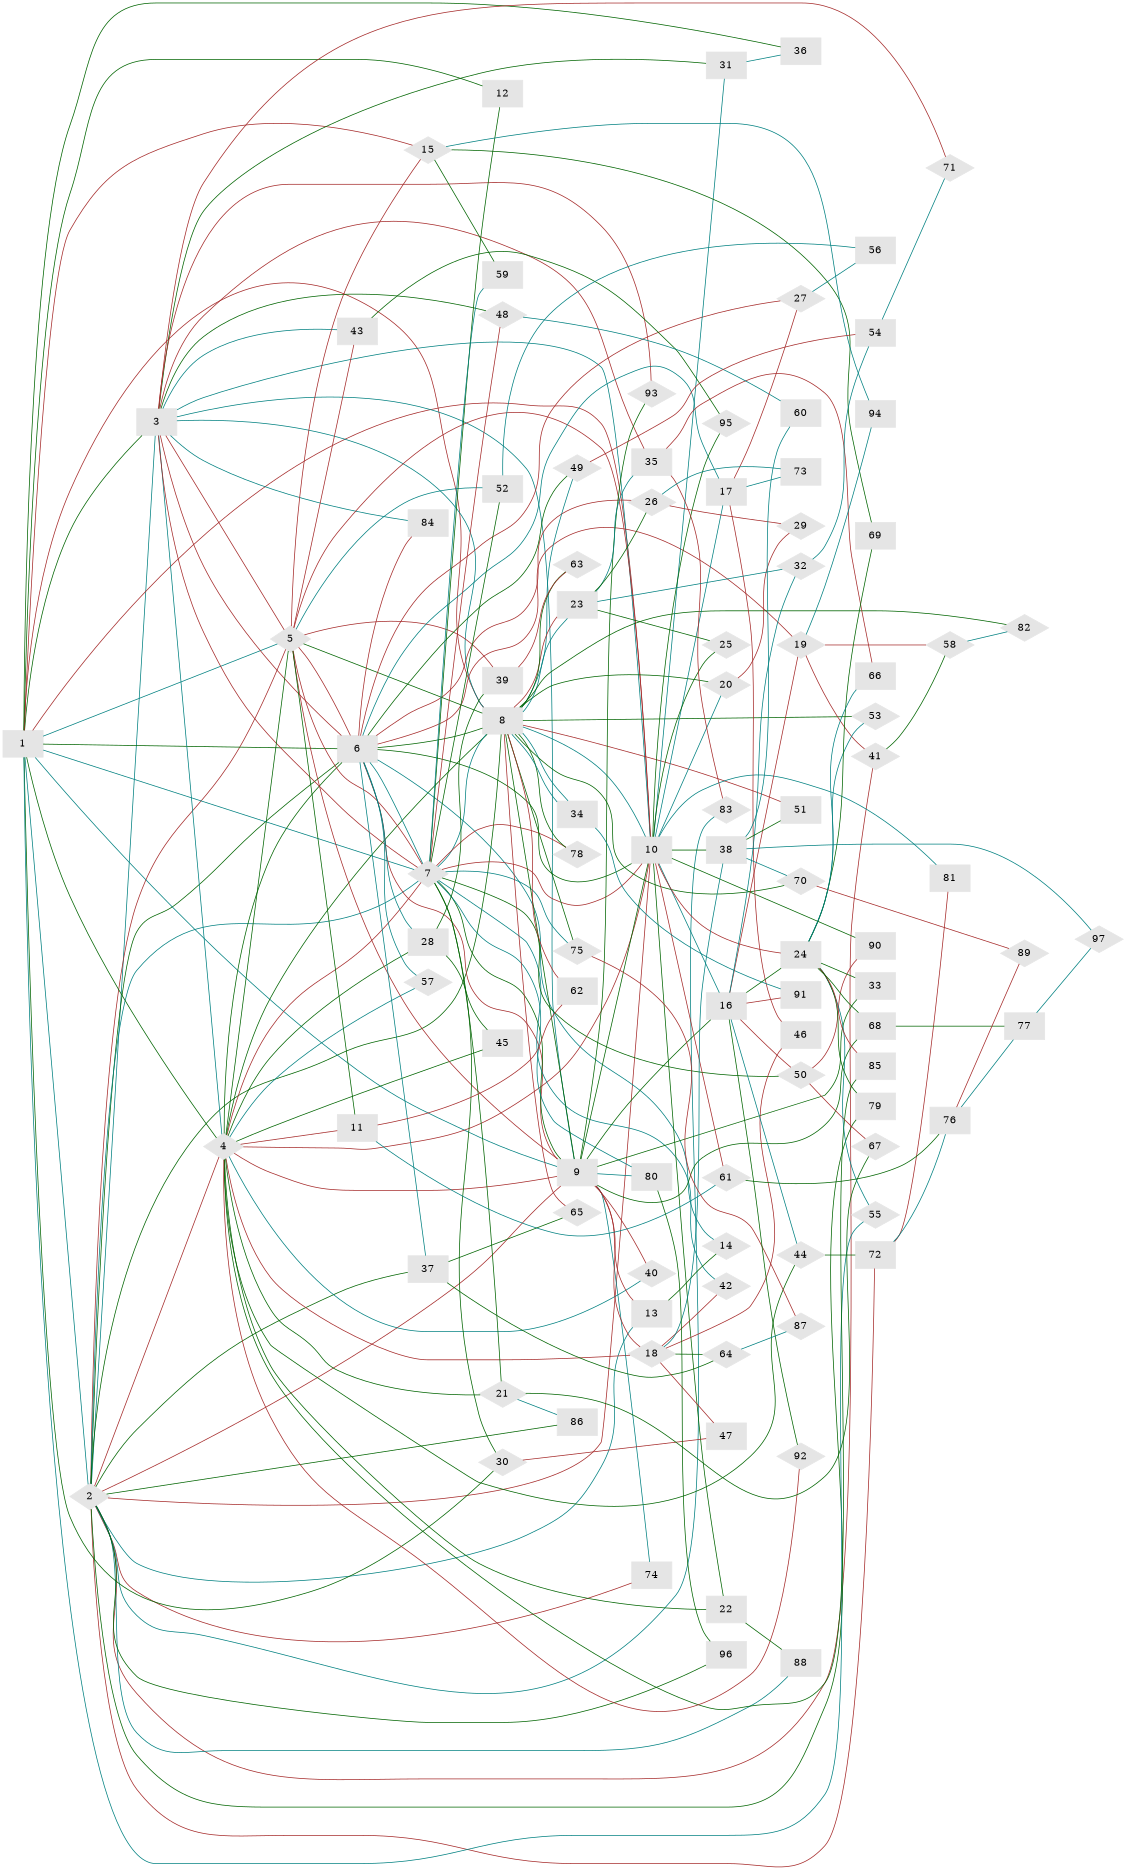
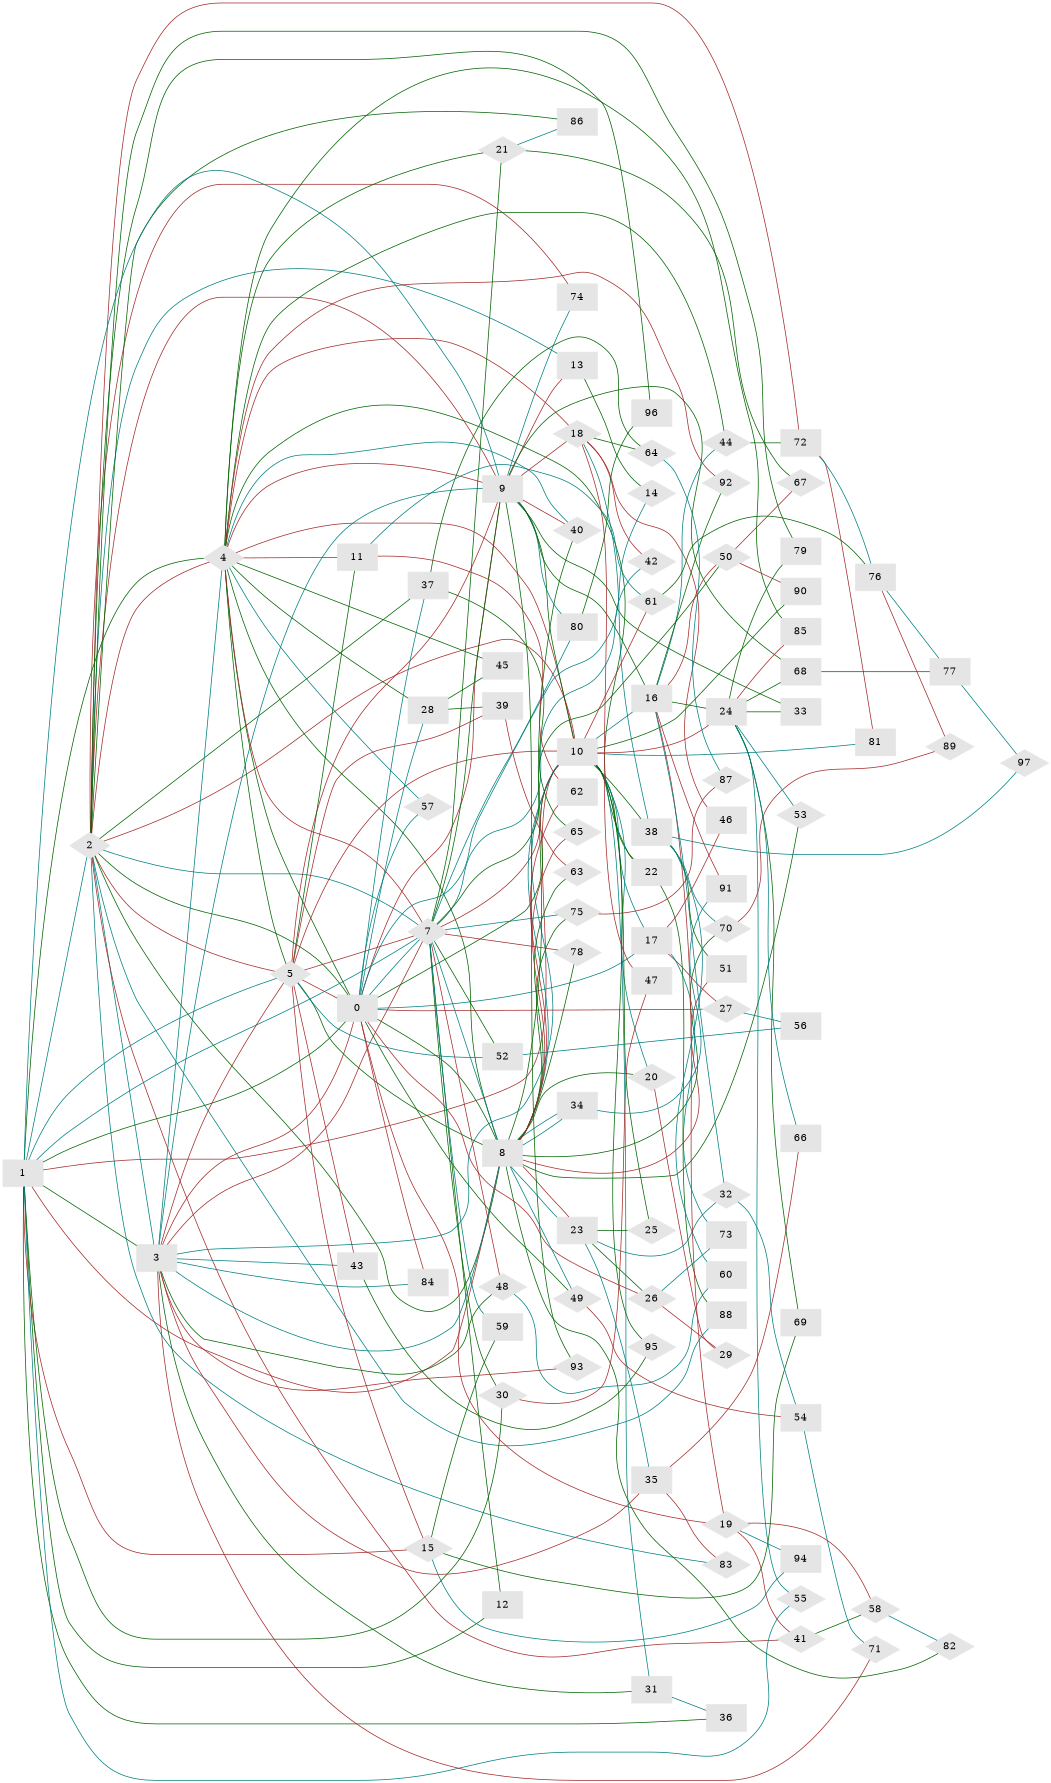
(357, 749) -> (357, 1008)
(526, 862) -> (540, 840)
